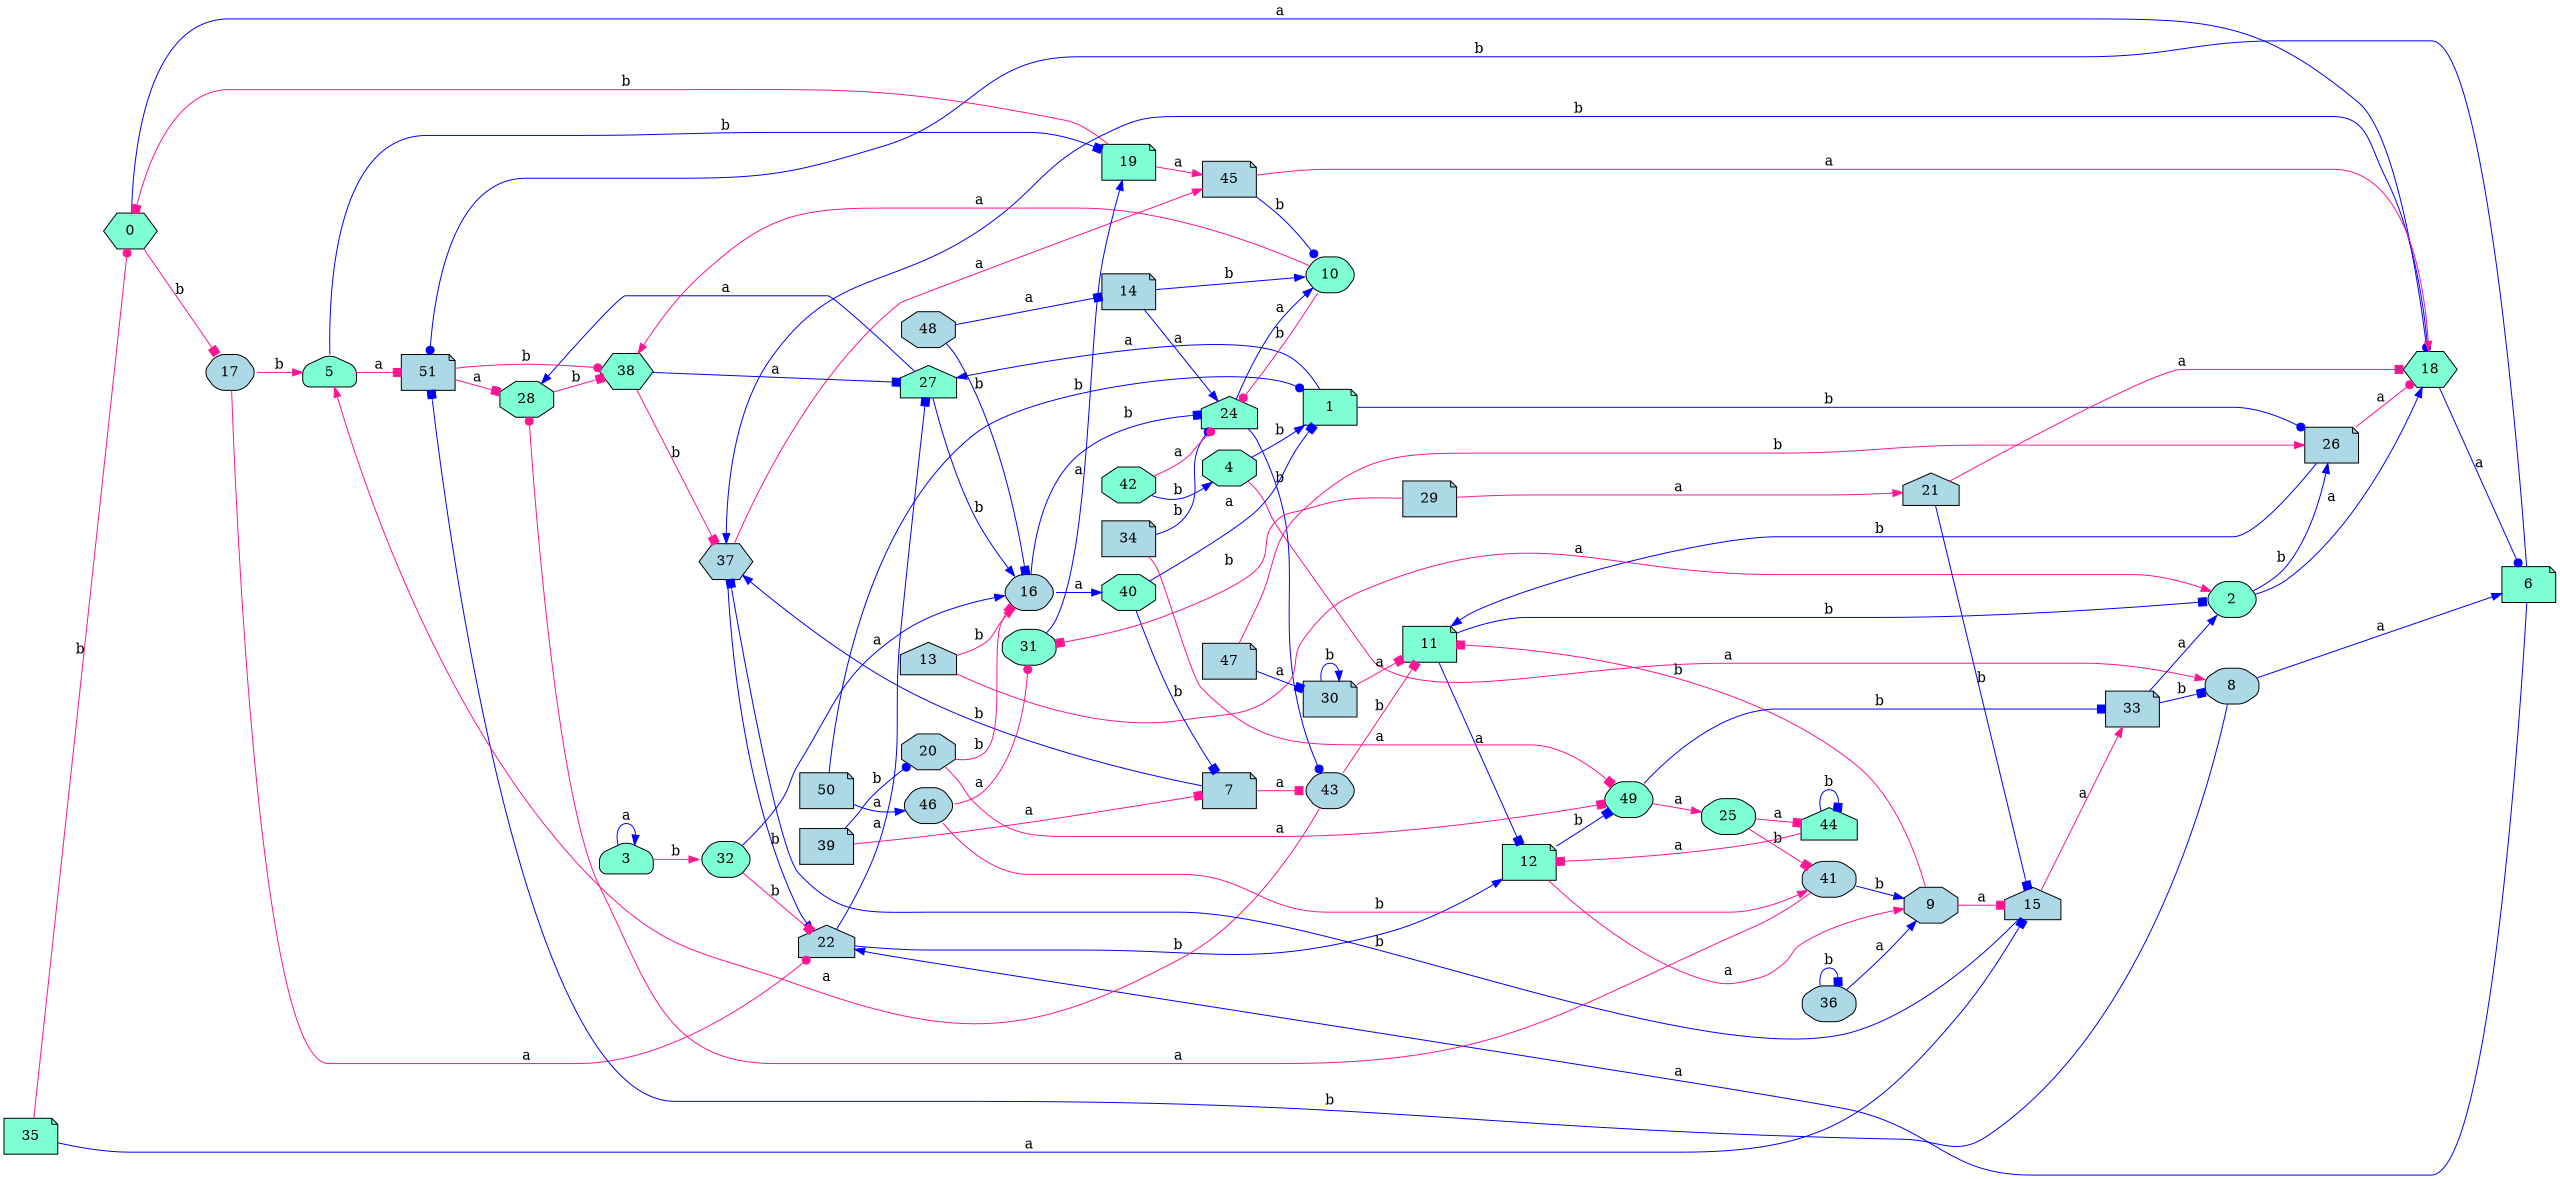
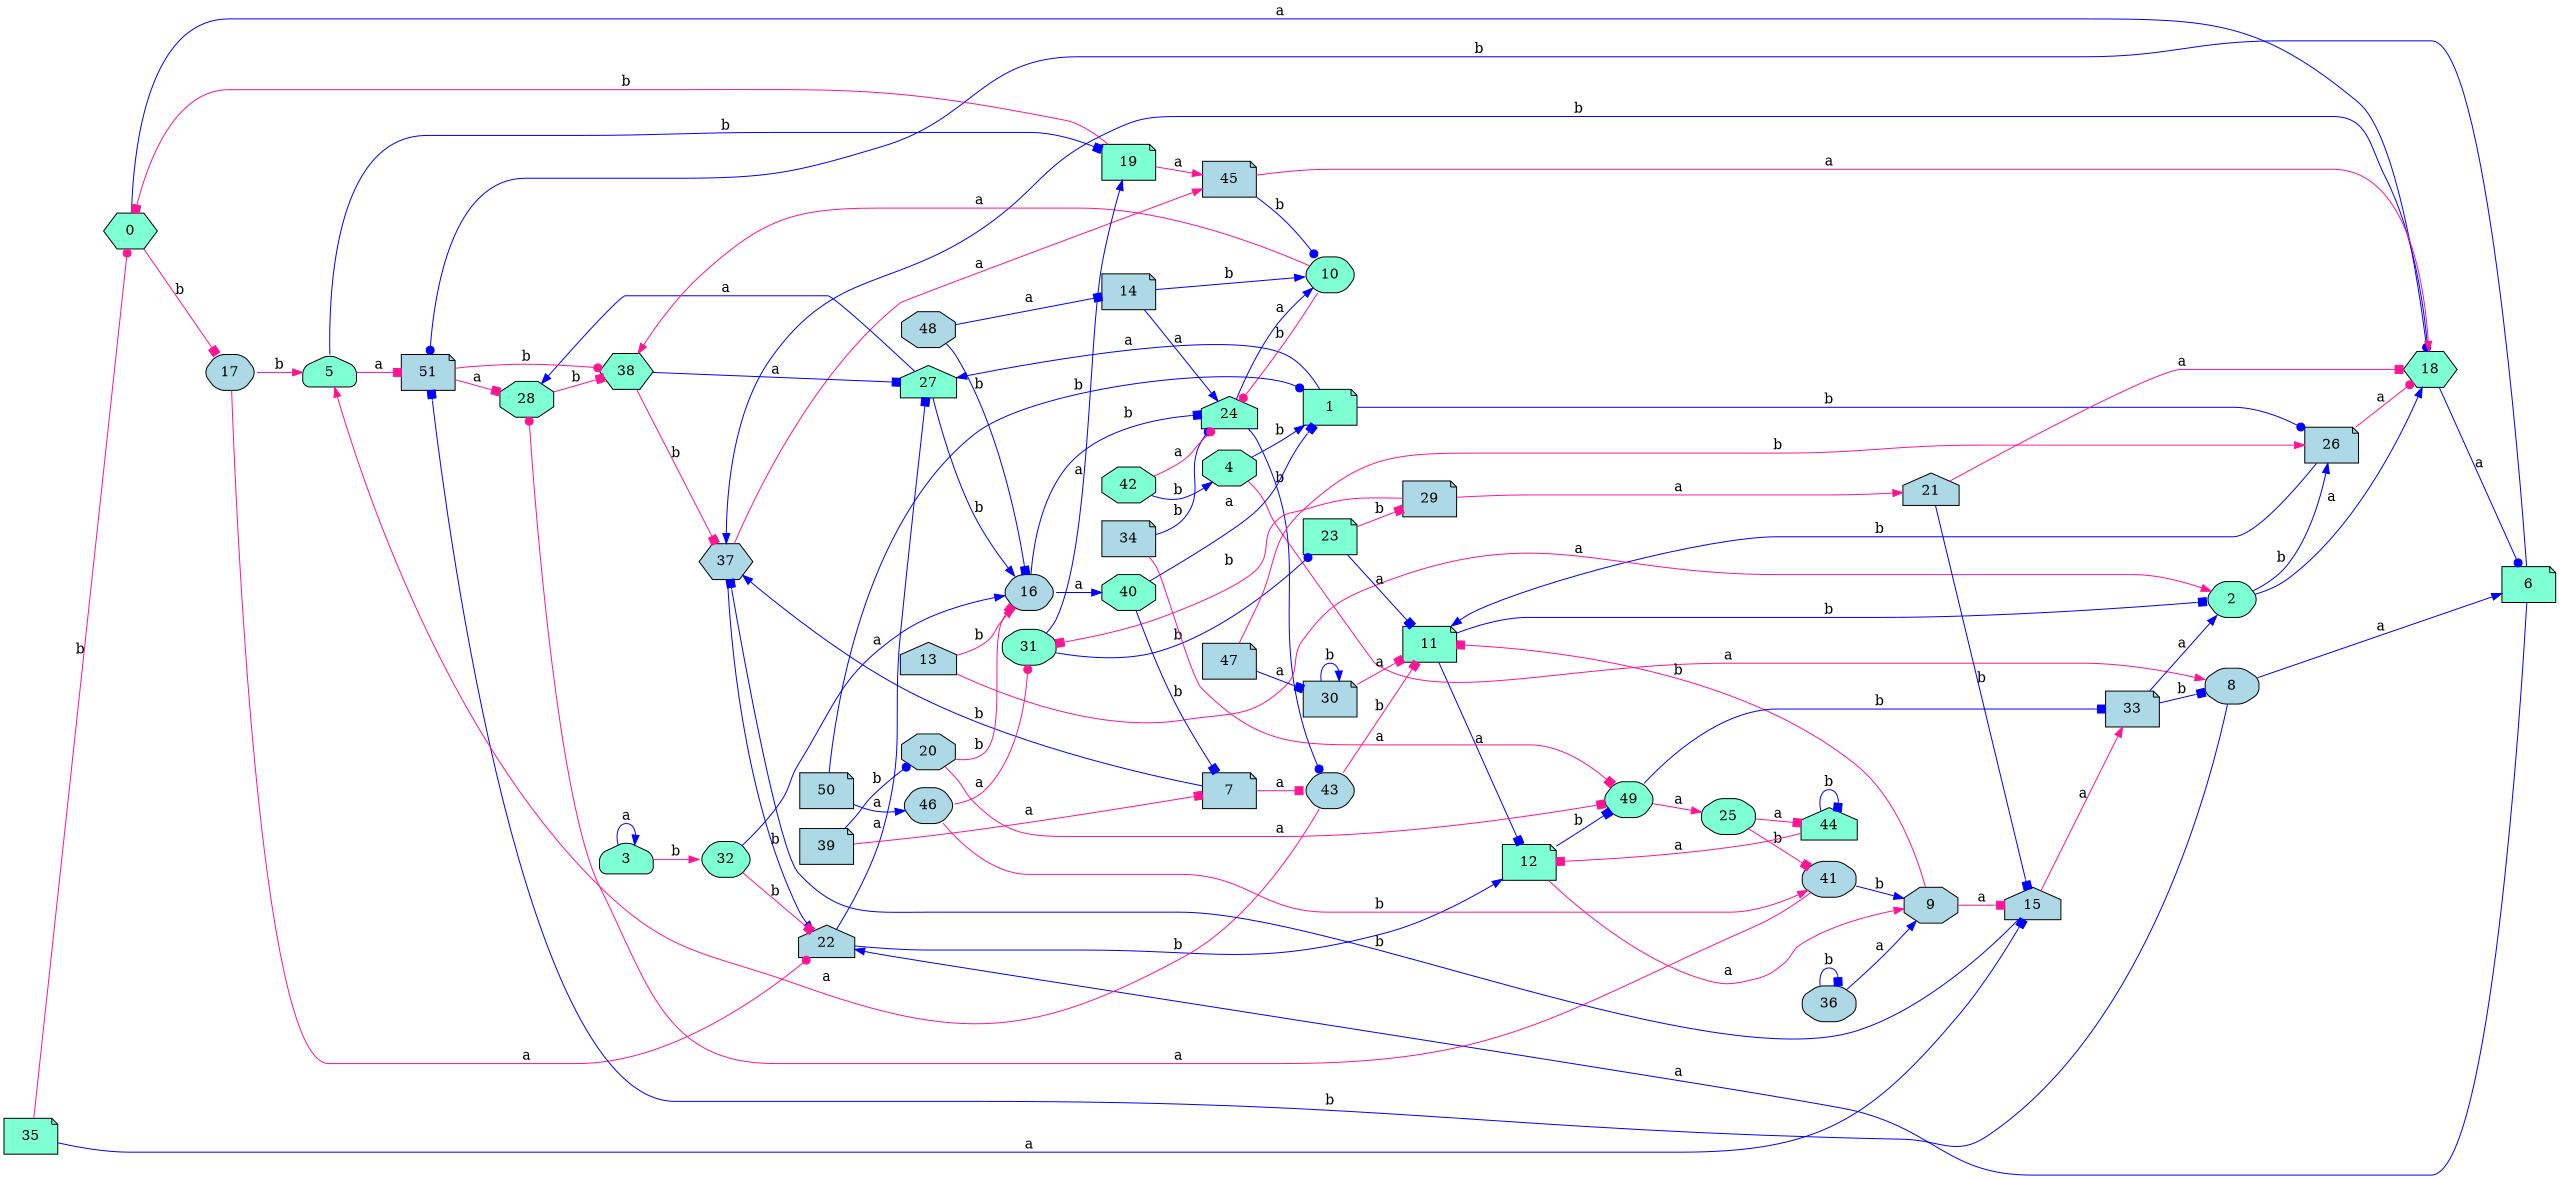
none -> (1330, 537)
